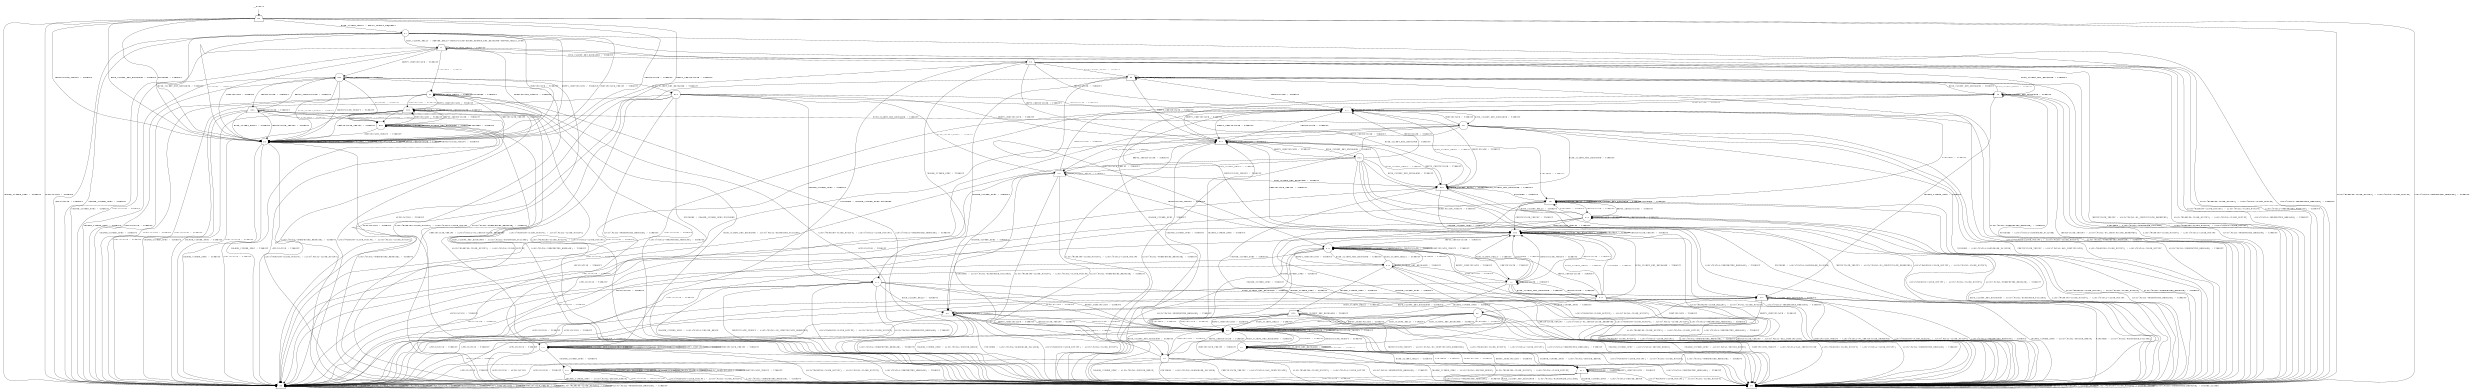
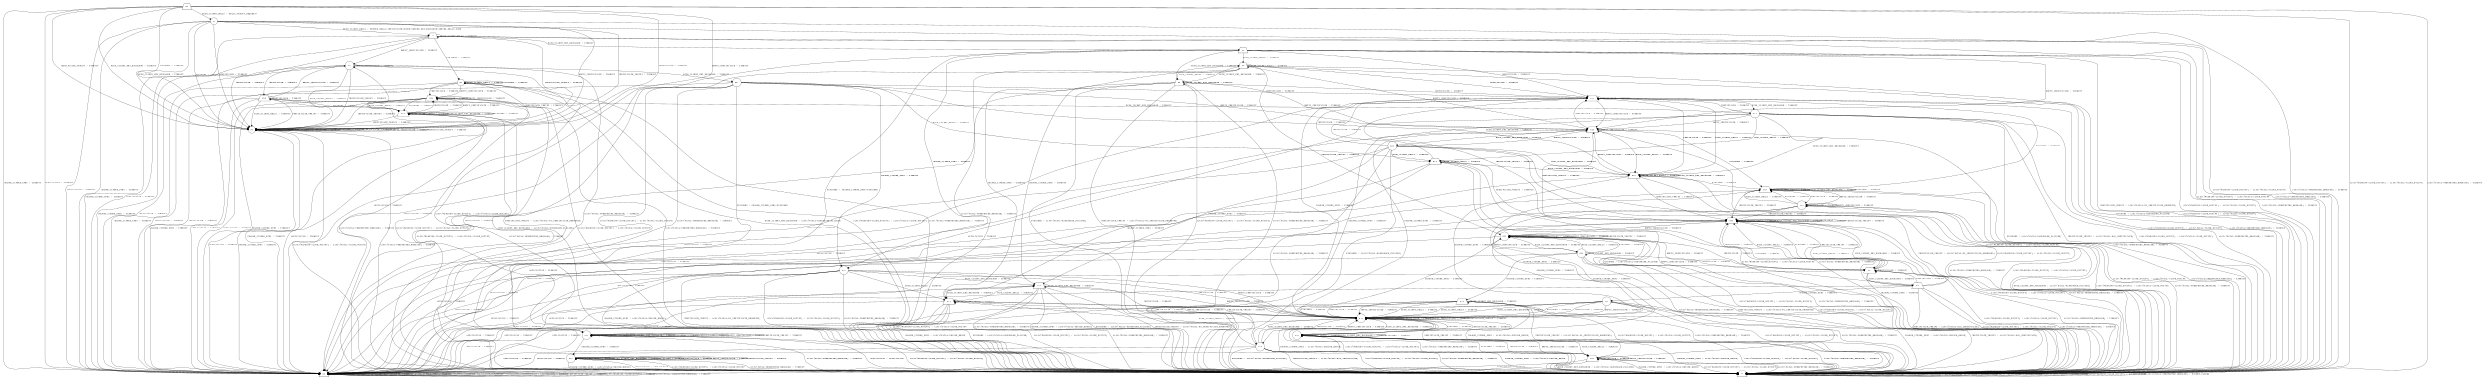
(259, 6) -> none
(381, 125) -> (403, 114)
(1138, 152) -> none
